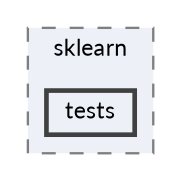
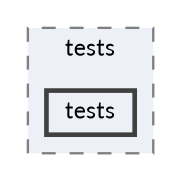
(91, 50) -> (91, 50)
